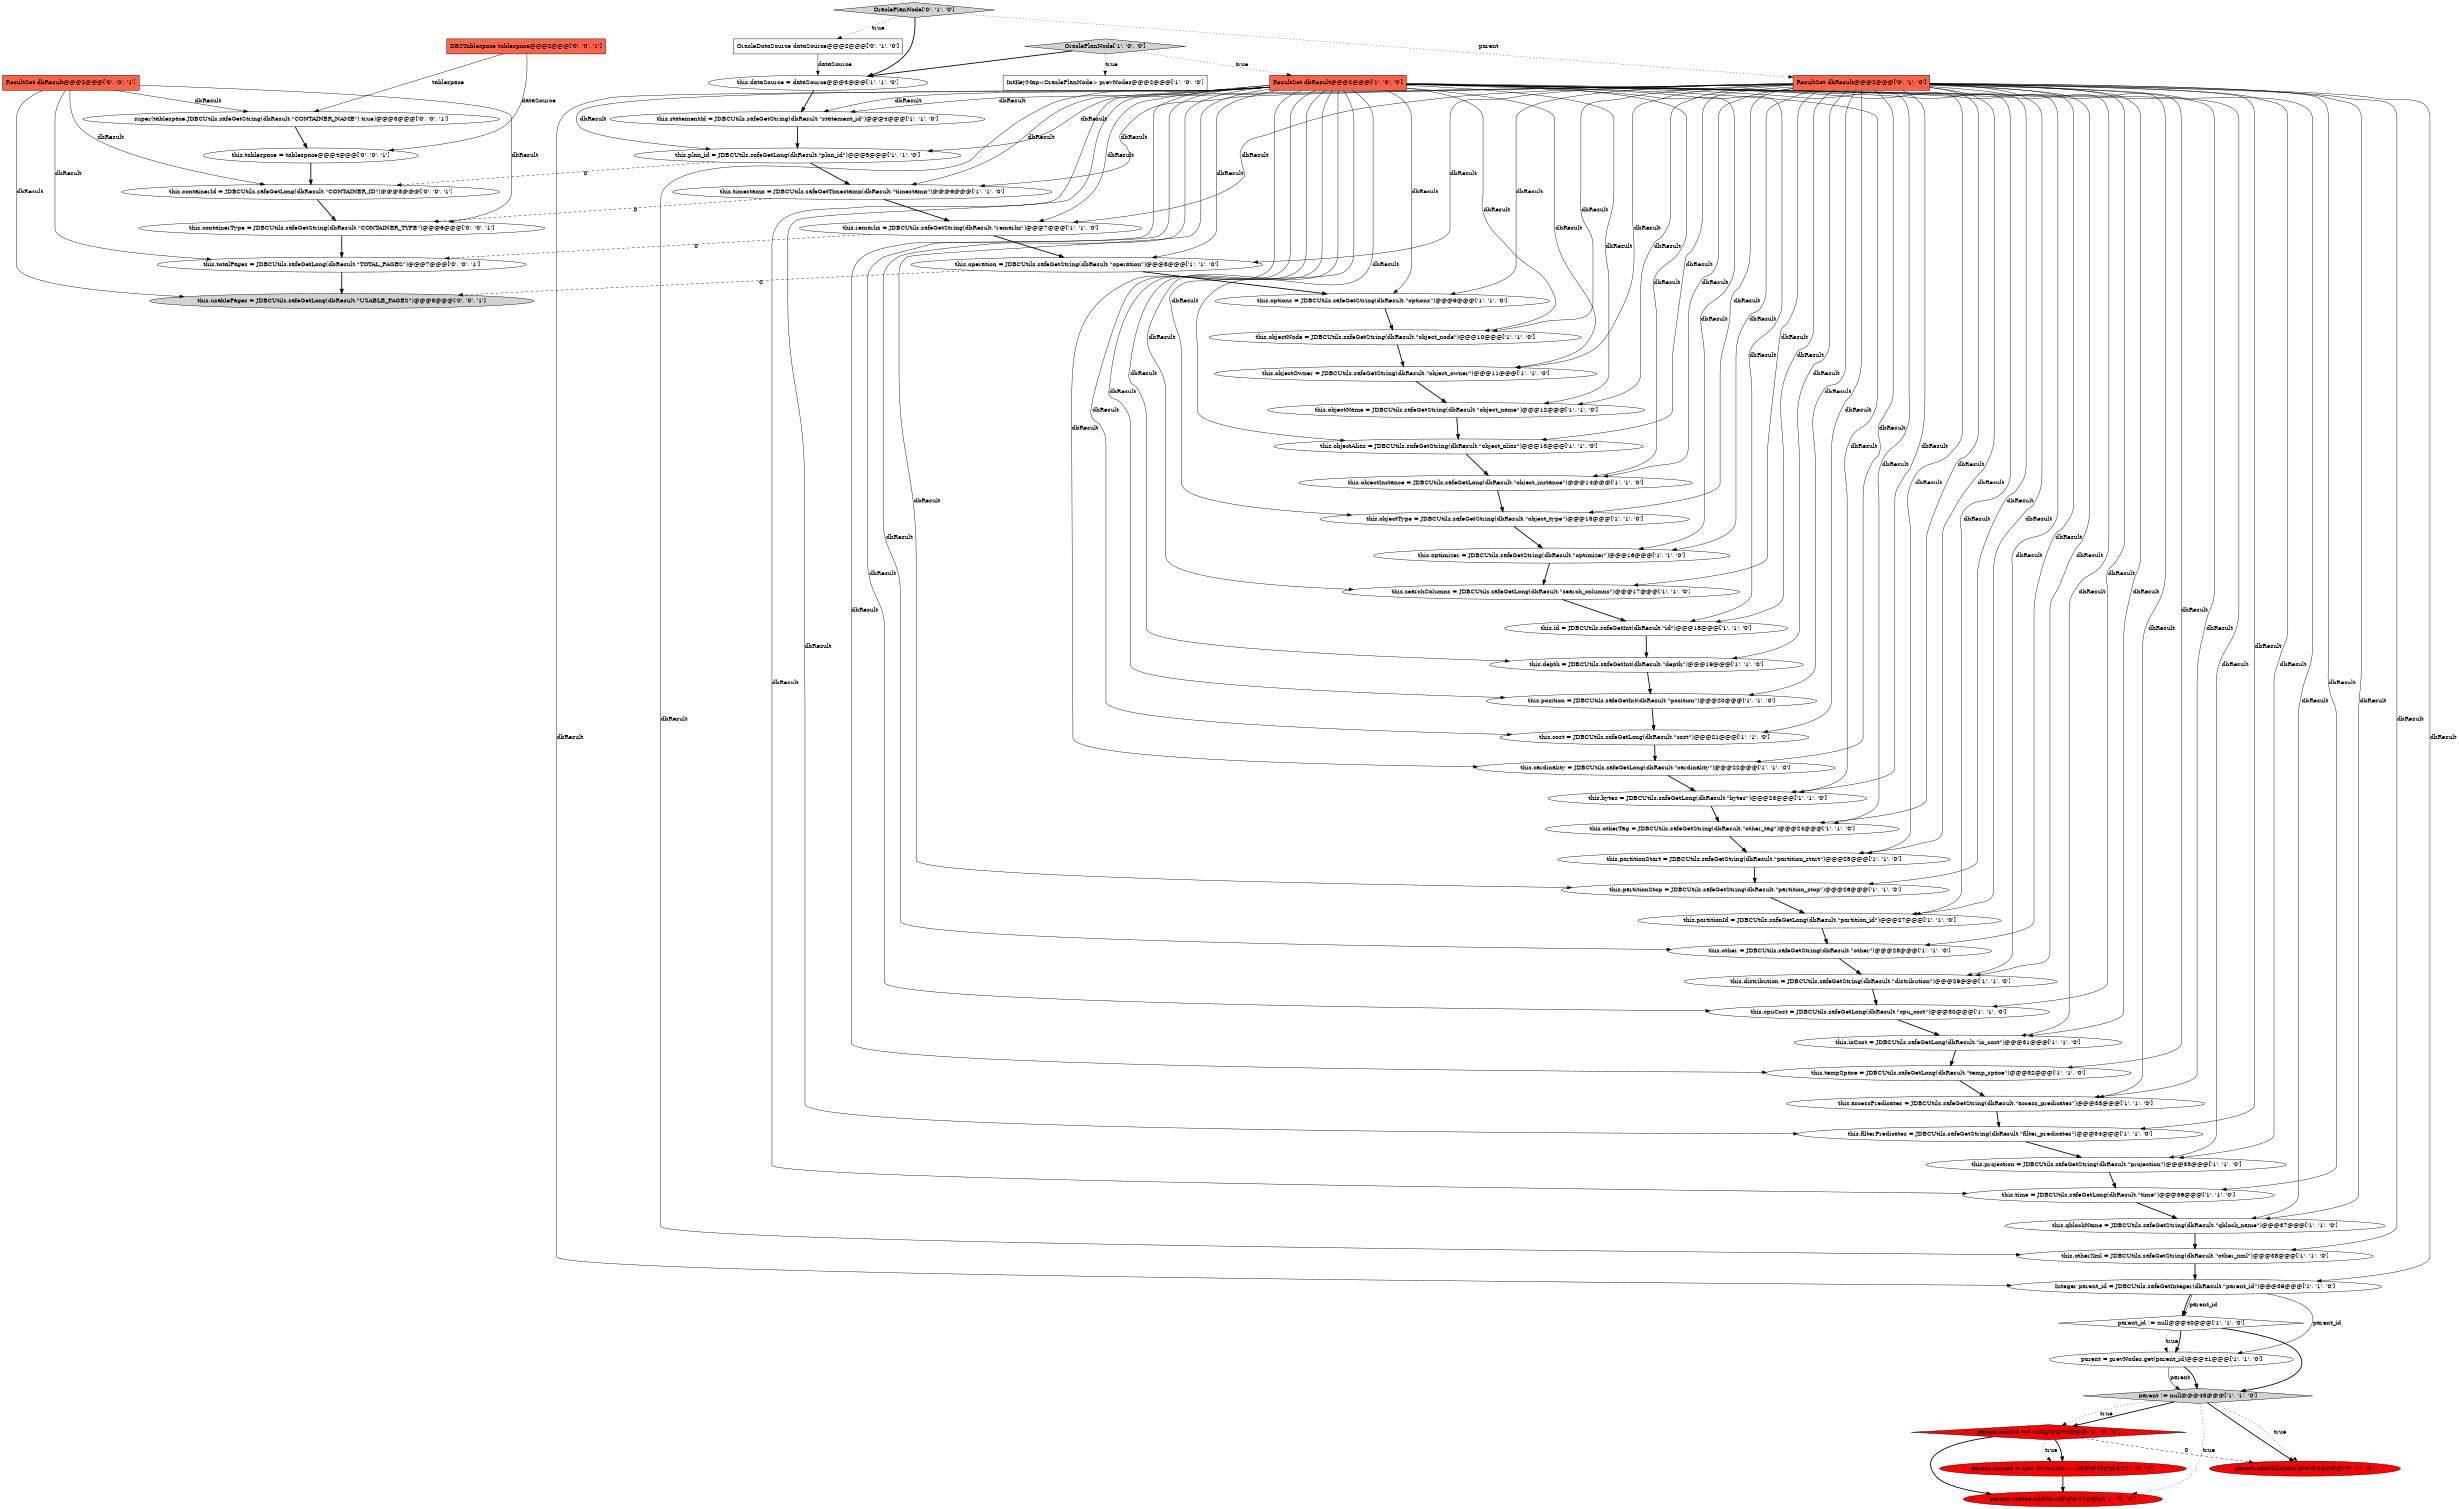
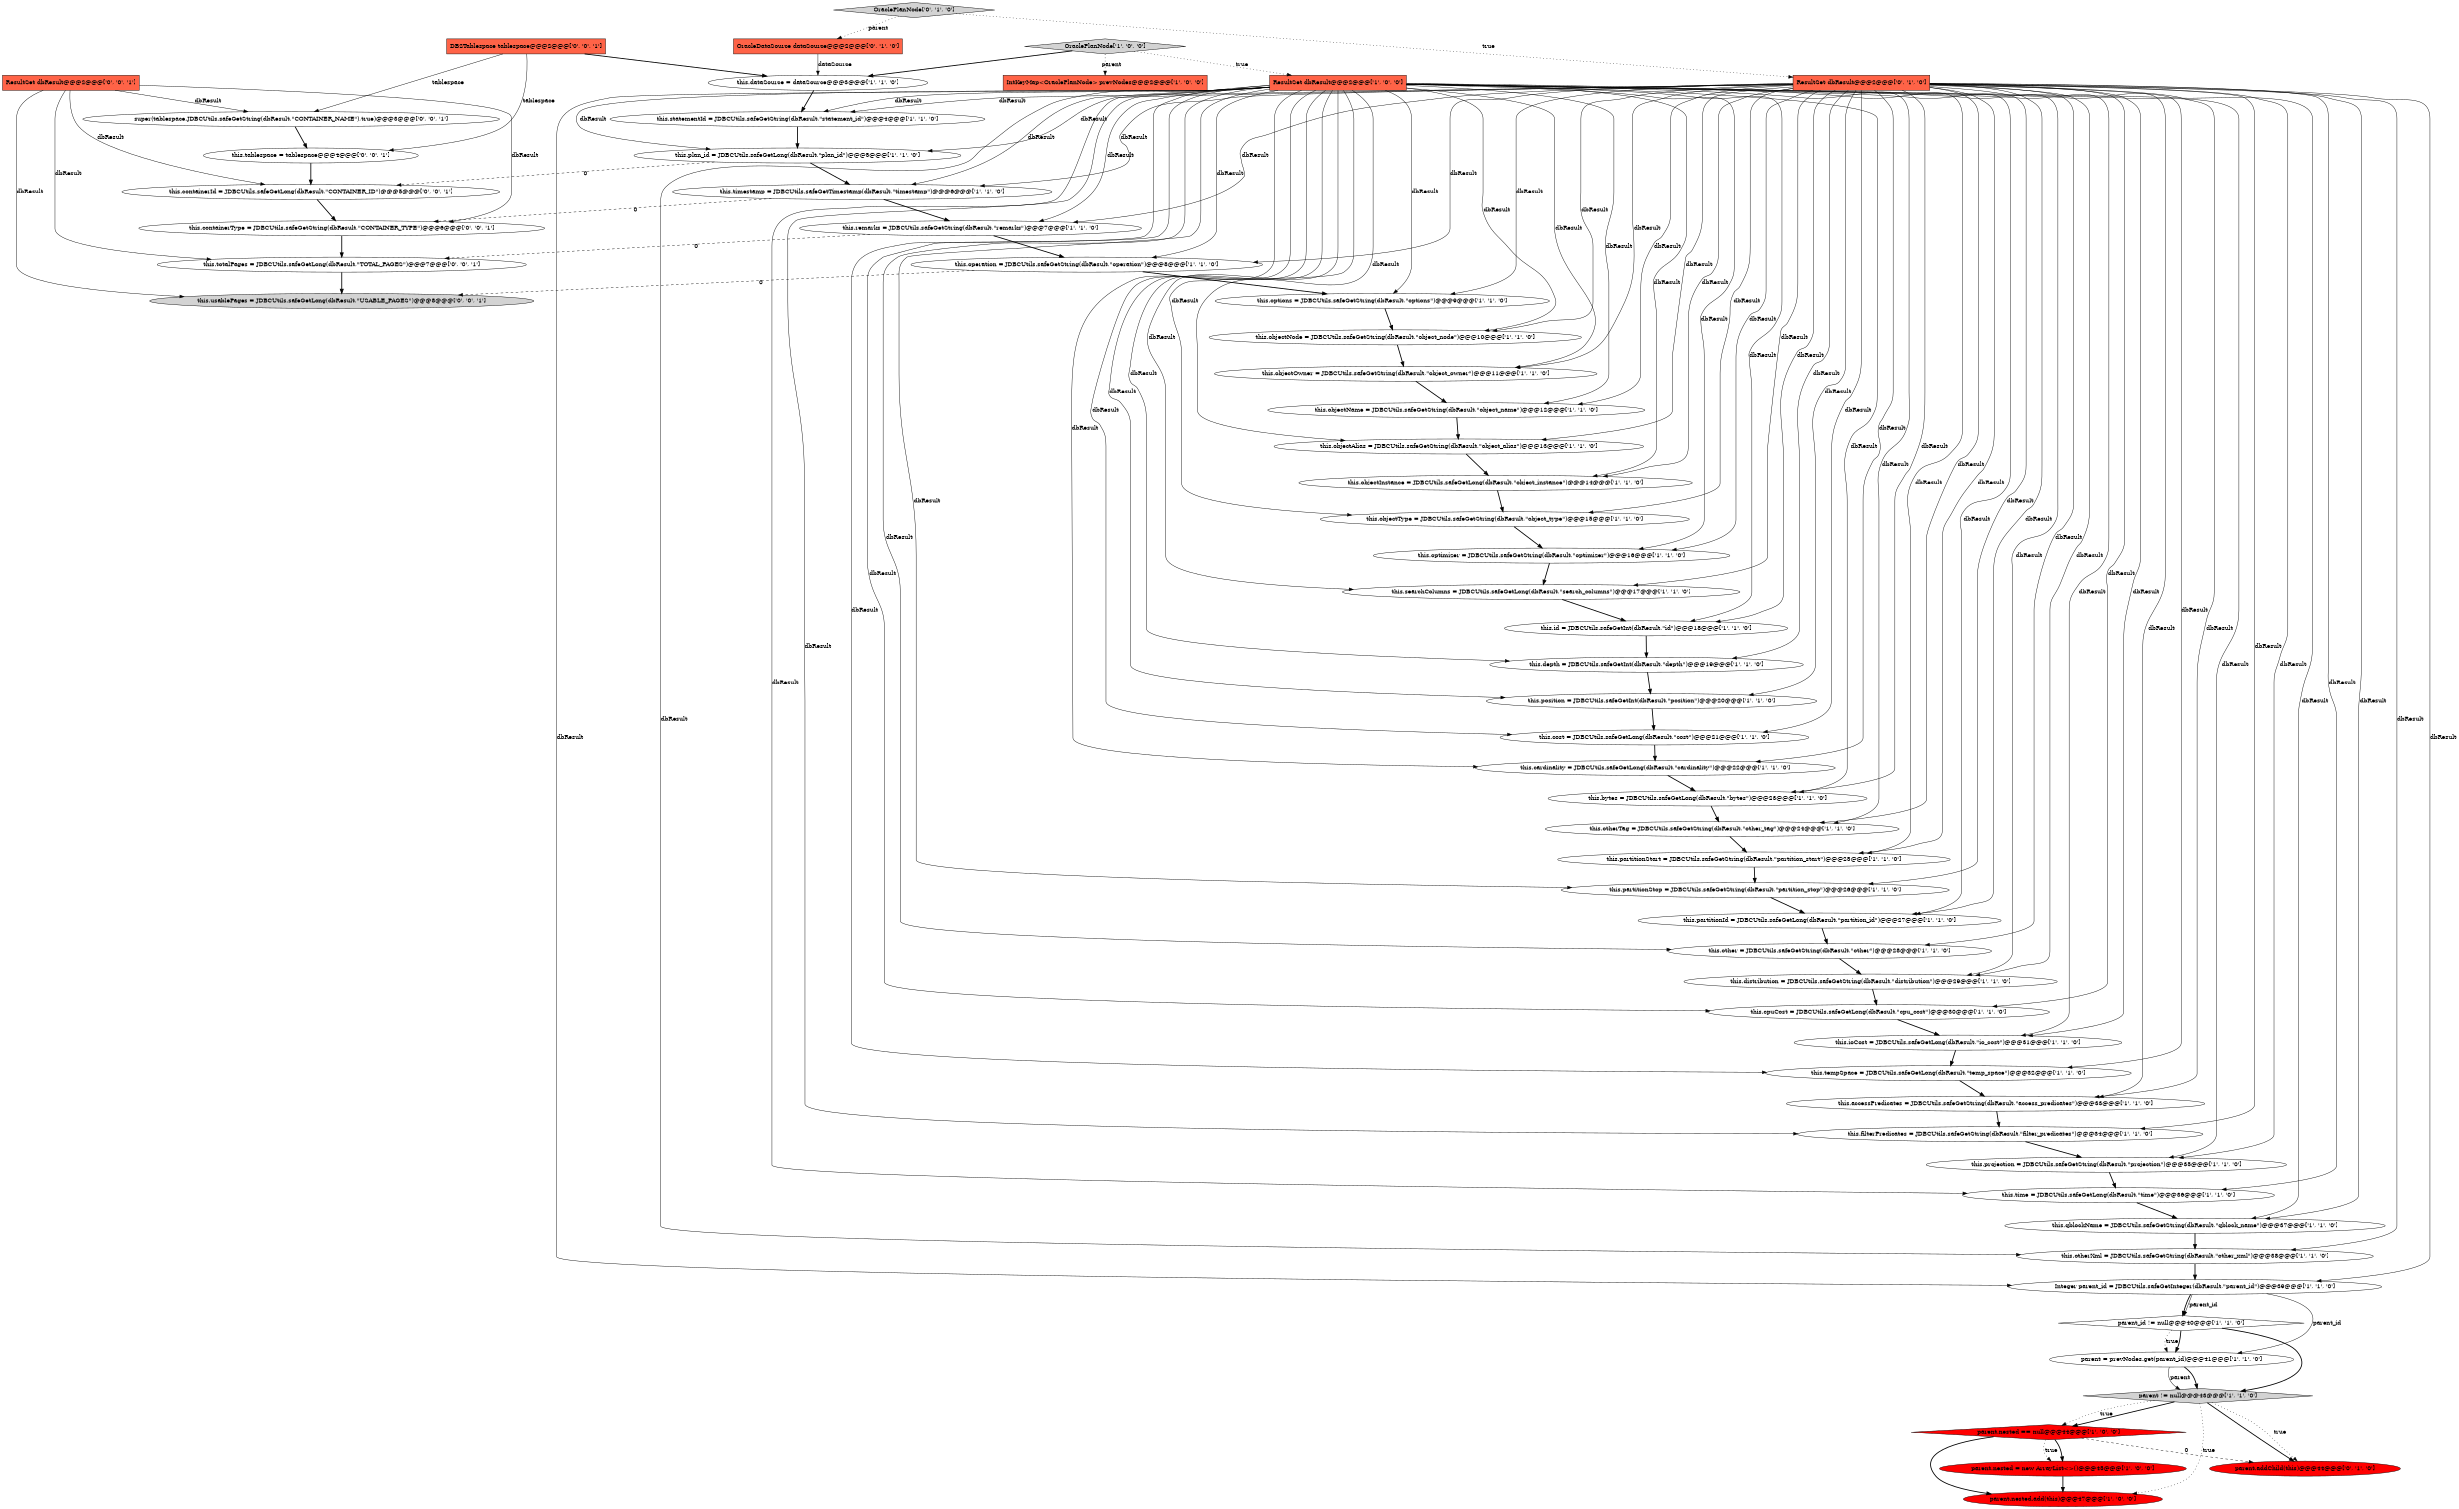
(878, 28) -> (878, 28)
(818, 46) -> (818, 46)
(1489, 46) -> (1489, 46)
(905, 55) -> (674, 65)
(1112, 65) -> (1112, 65)
(1105, 83) -> (1105, 83)
(539, 101) -> (539, 101)
